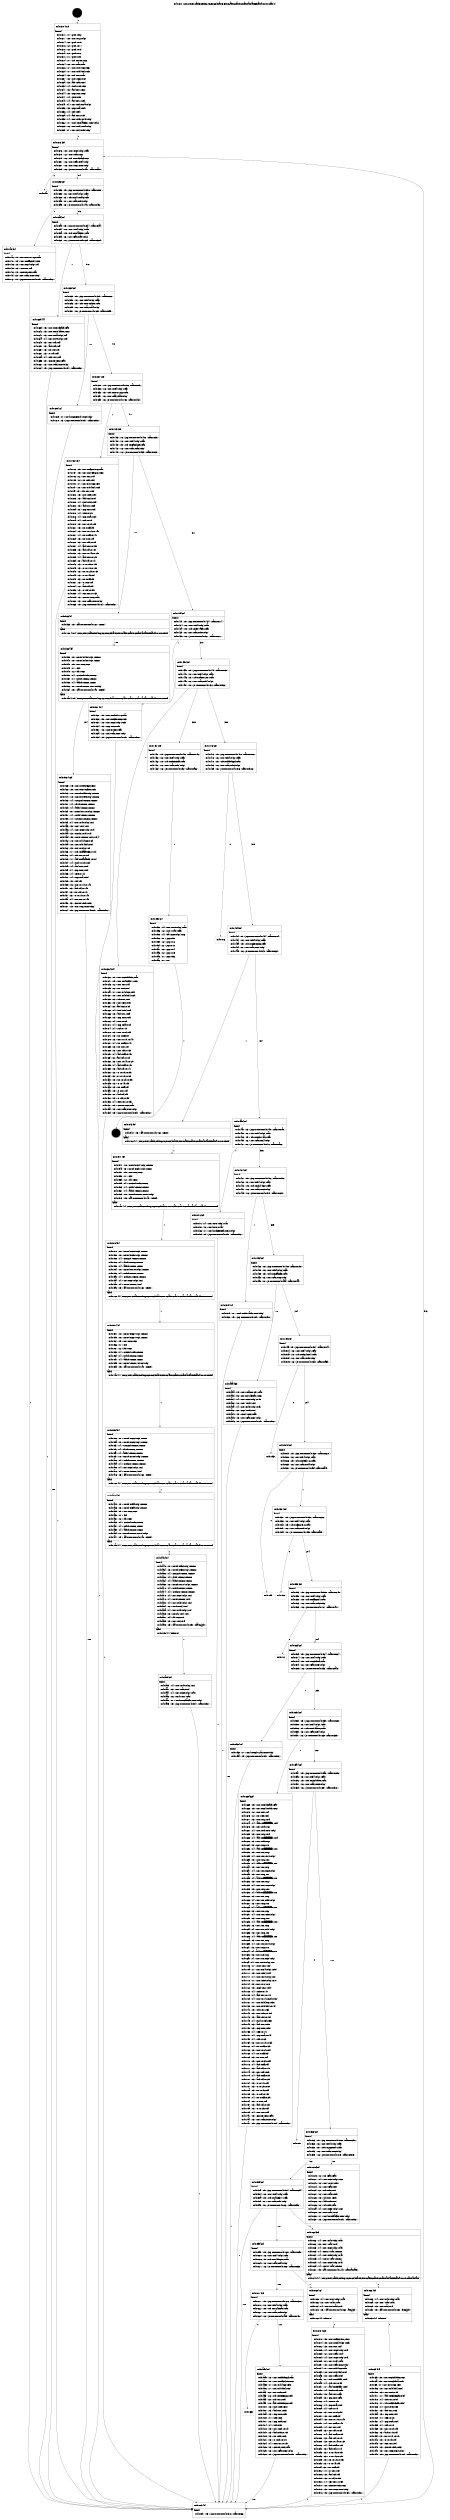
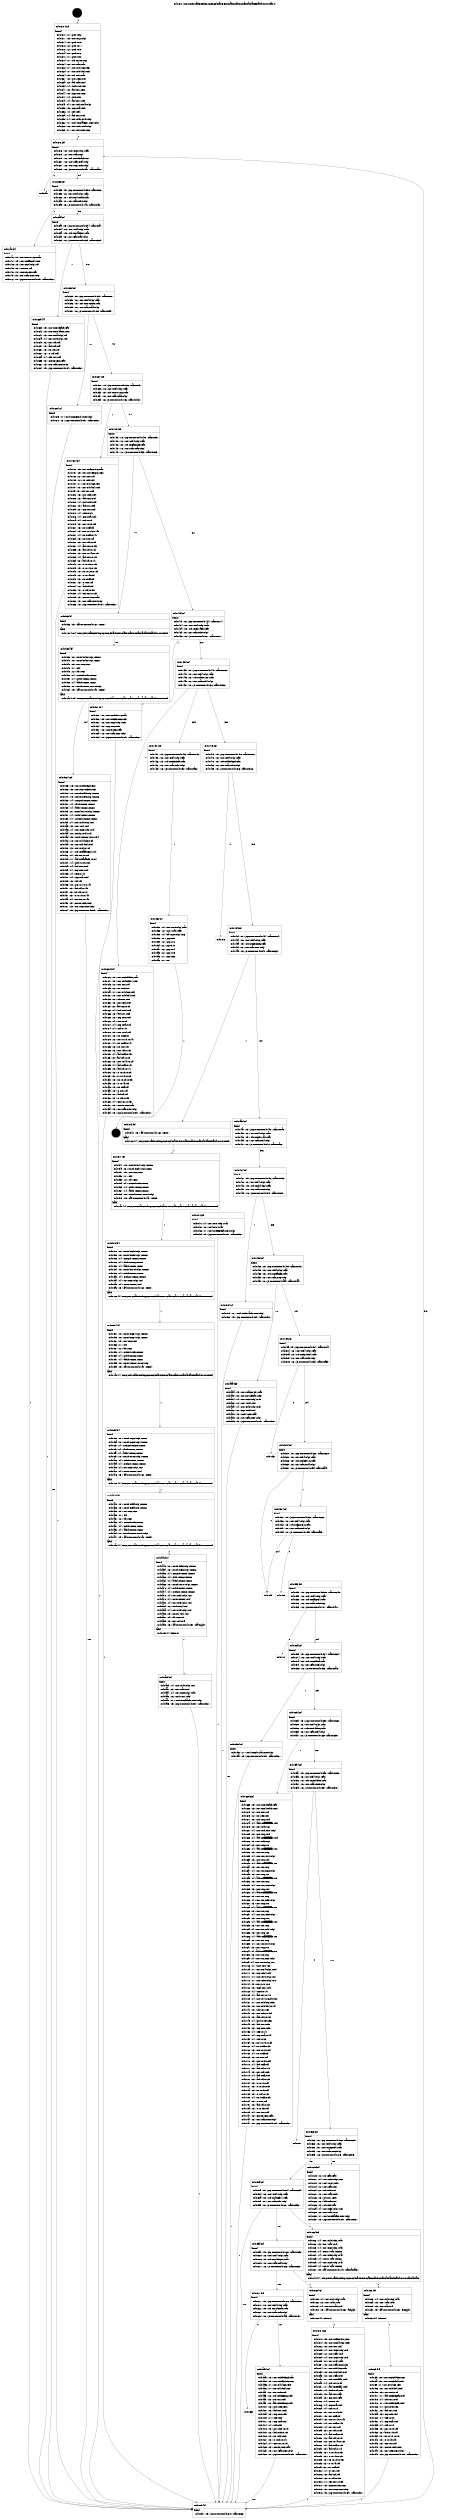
(227, 1179) -> none
(307, 1558) -> (272, 1562)
